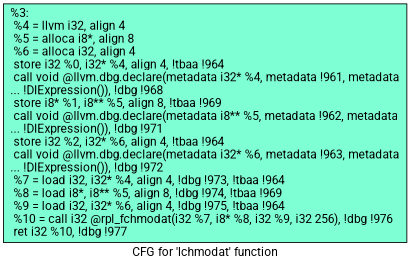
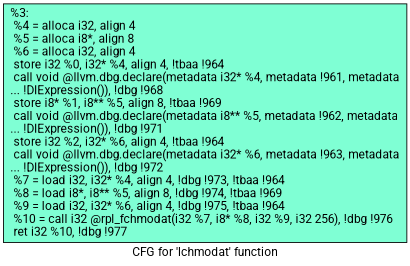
(68, 26) -> (73, 26)
